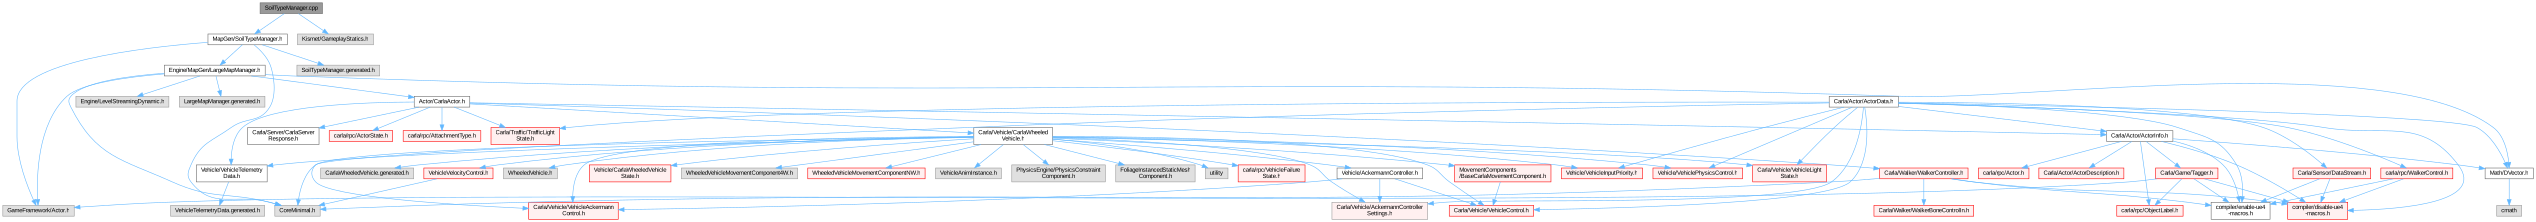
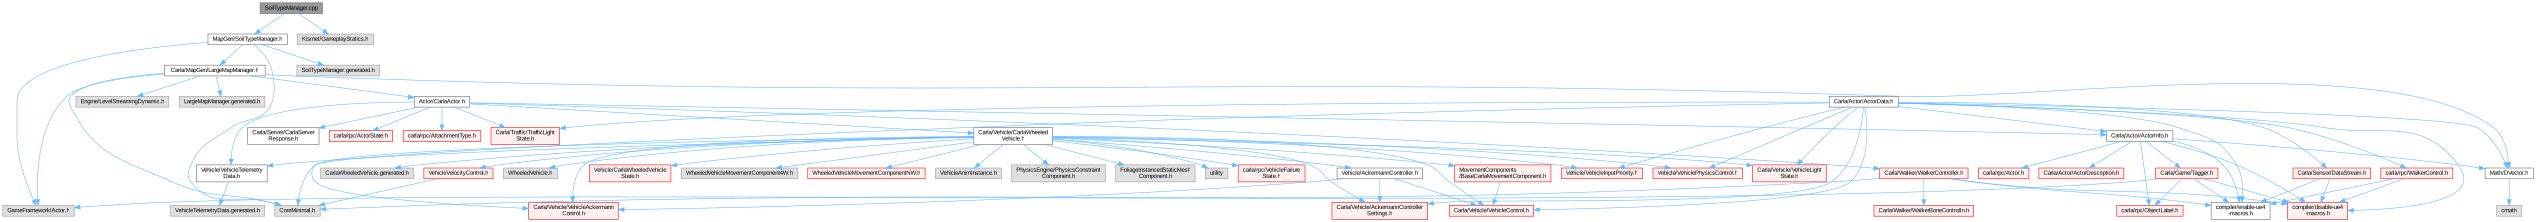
(215, 71) -> (215, 71)
(1380, 211) -> (1380, 211)
